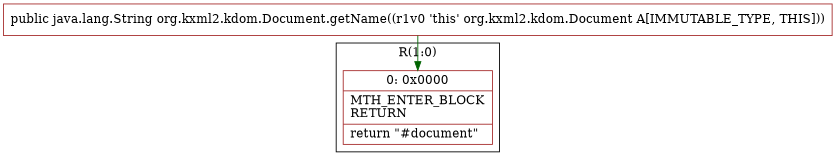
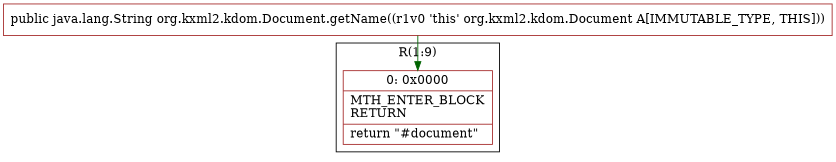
(418, 53) -> (418, 53)
